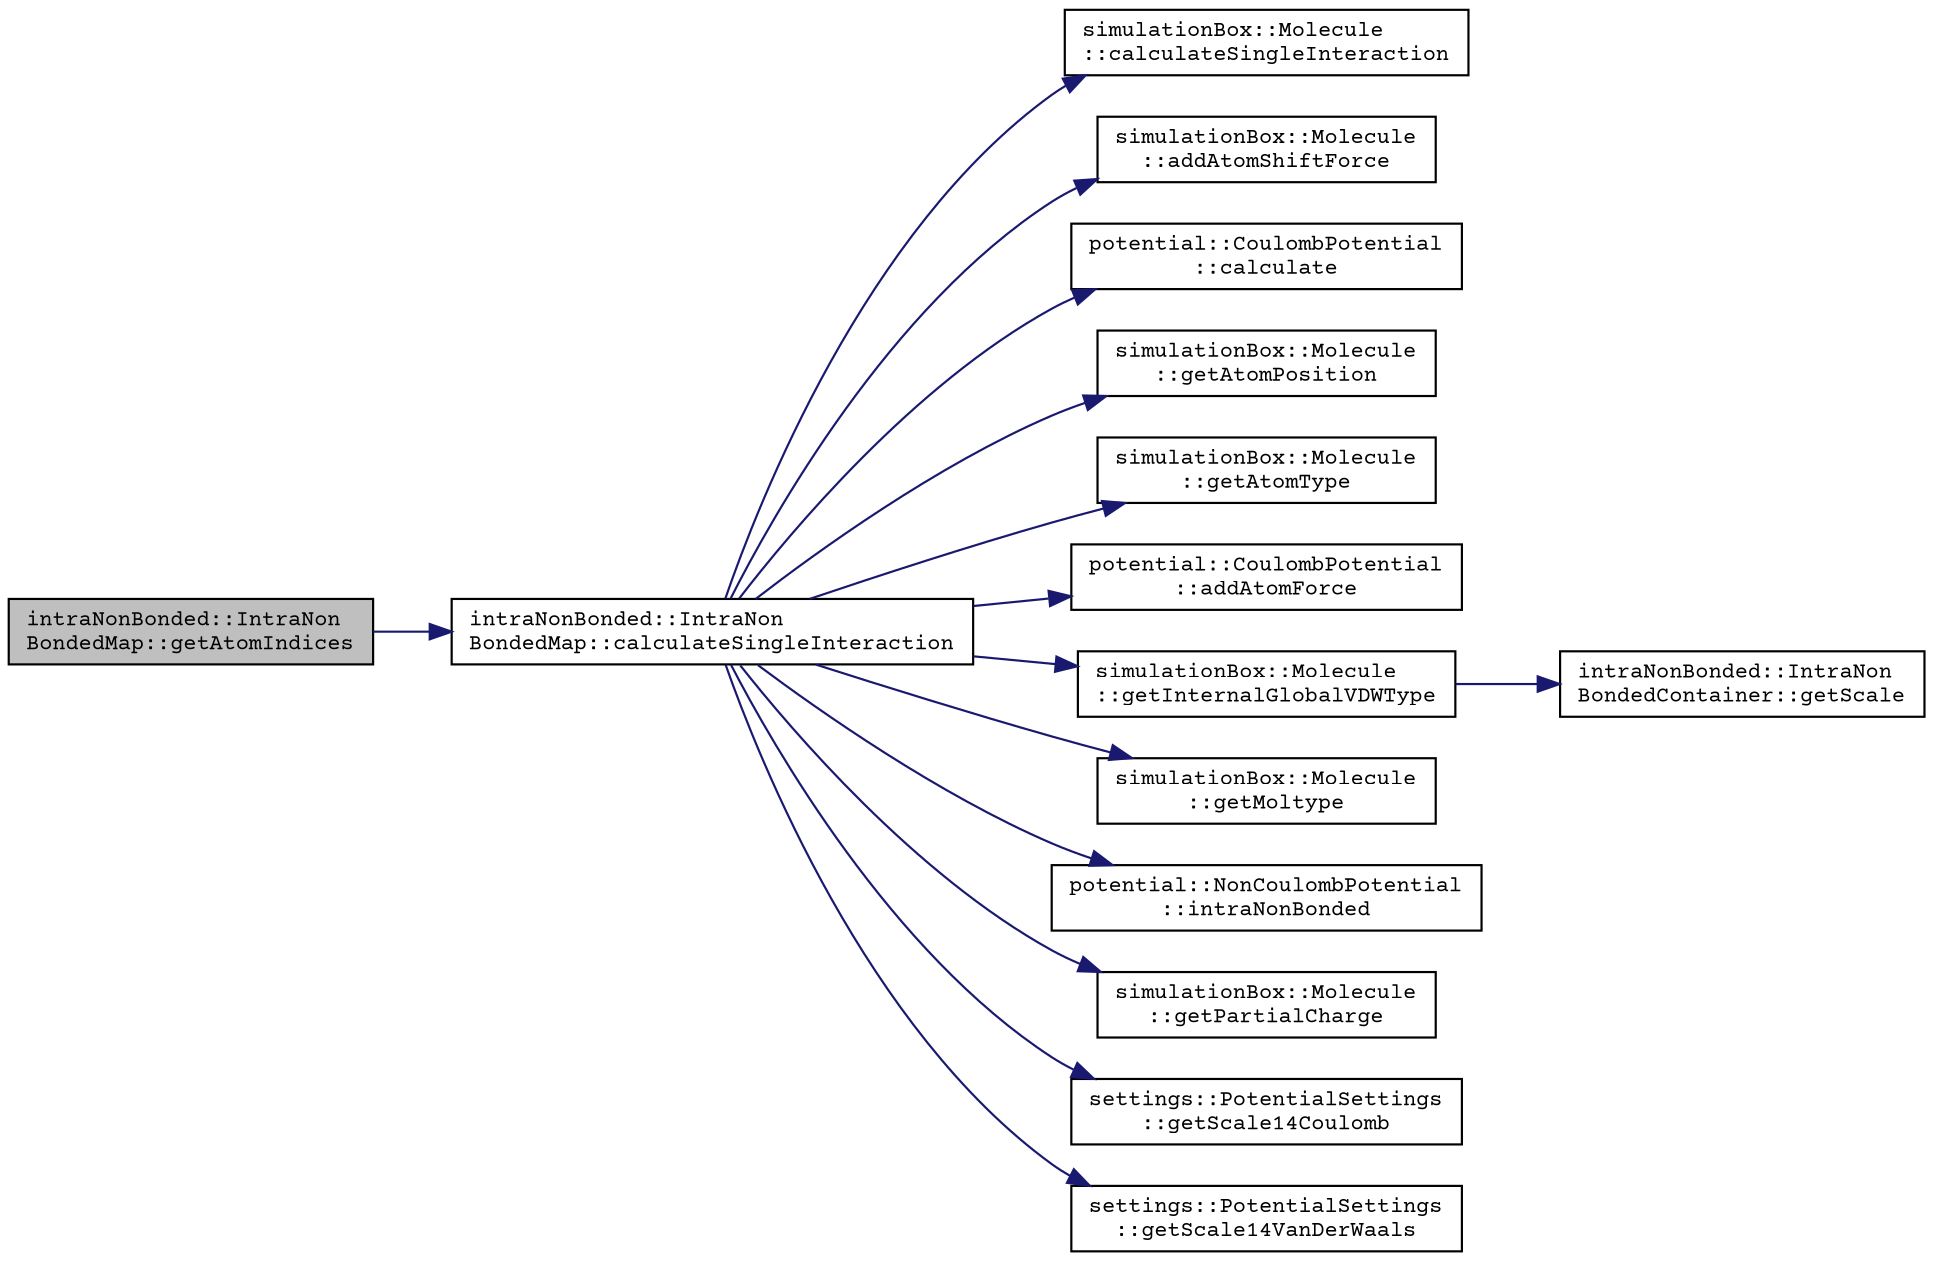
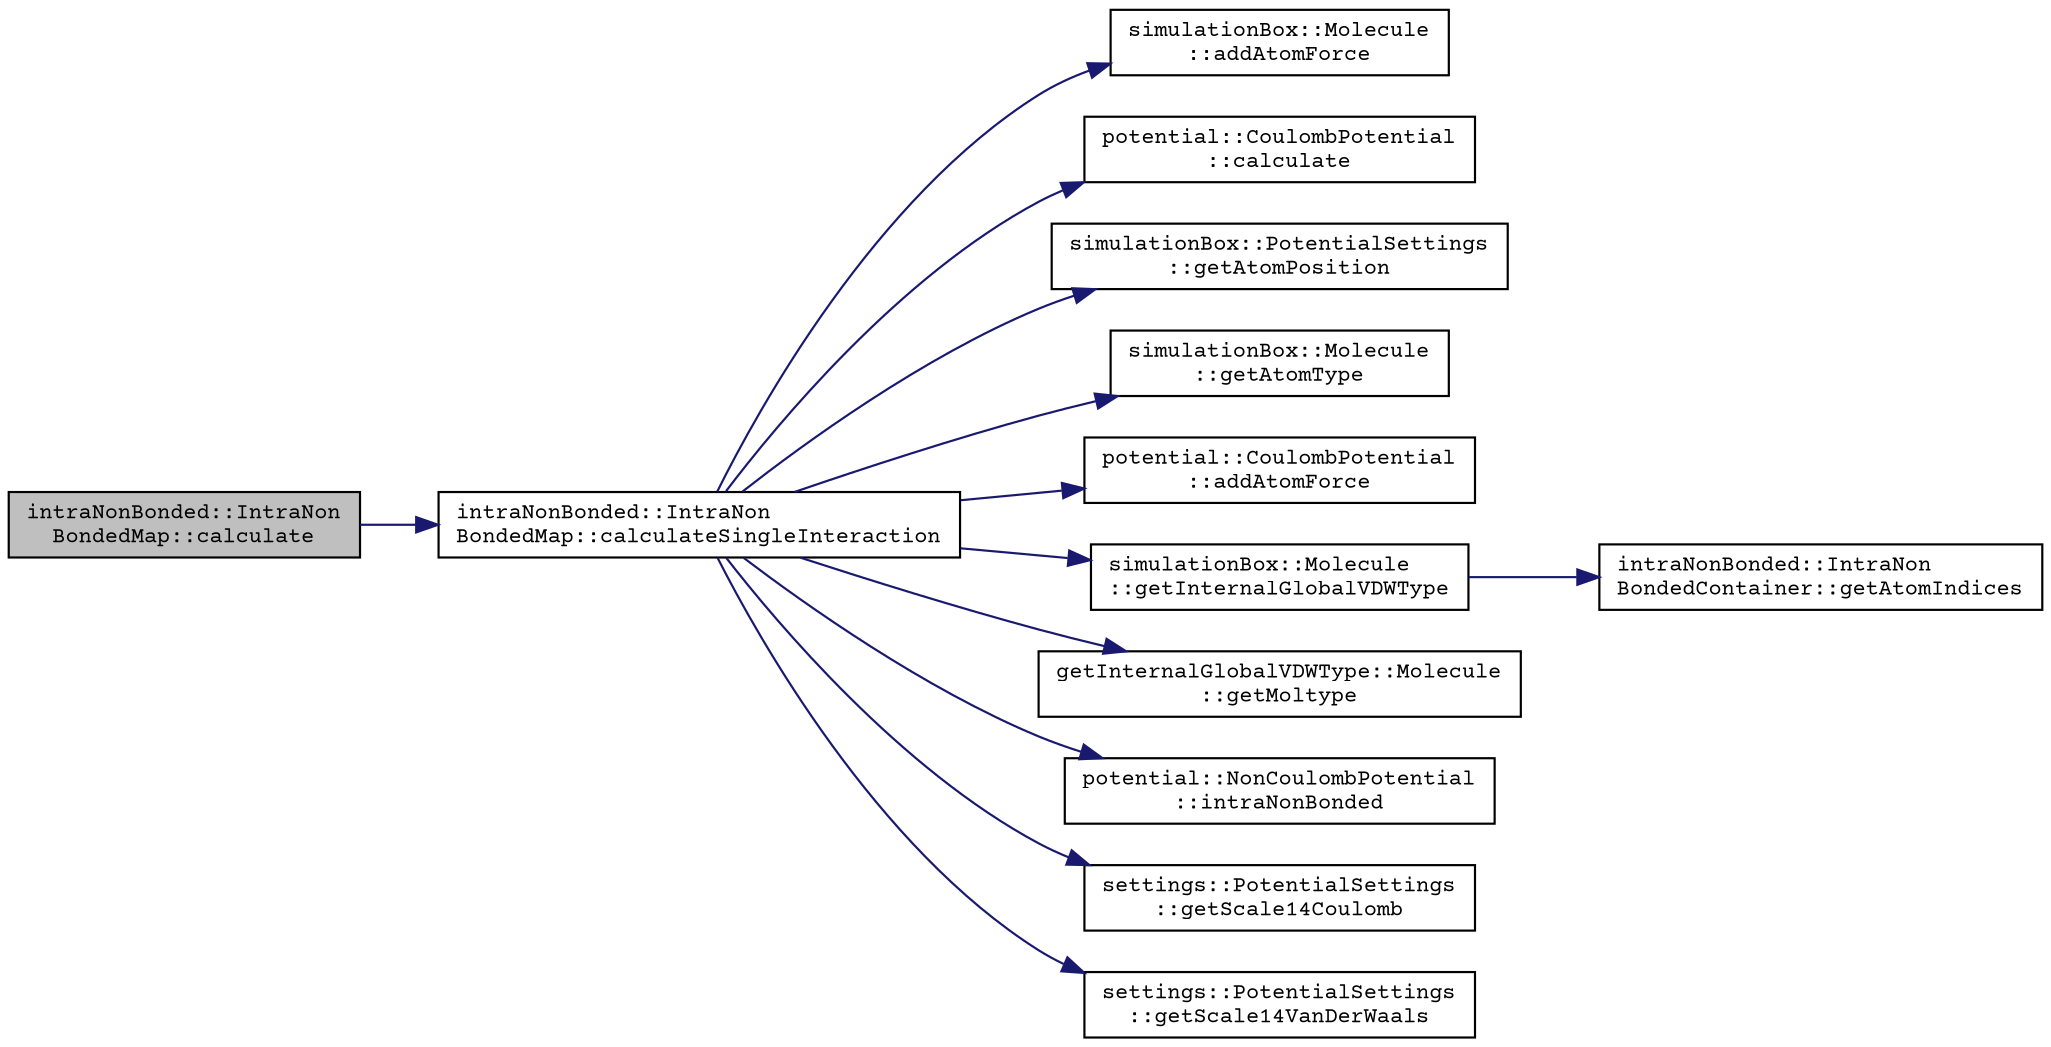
(1267, 43) -> (1280, 43)
(1267, 149) -> none
(1267, 363) -> (1280, 256)
(191, 632) -> (184, 525)
(1742, 684) -> (1821, 577)
(1267, 791) -> (1280, 684)
(1267, 1005) -> none
